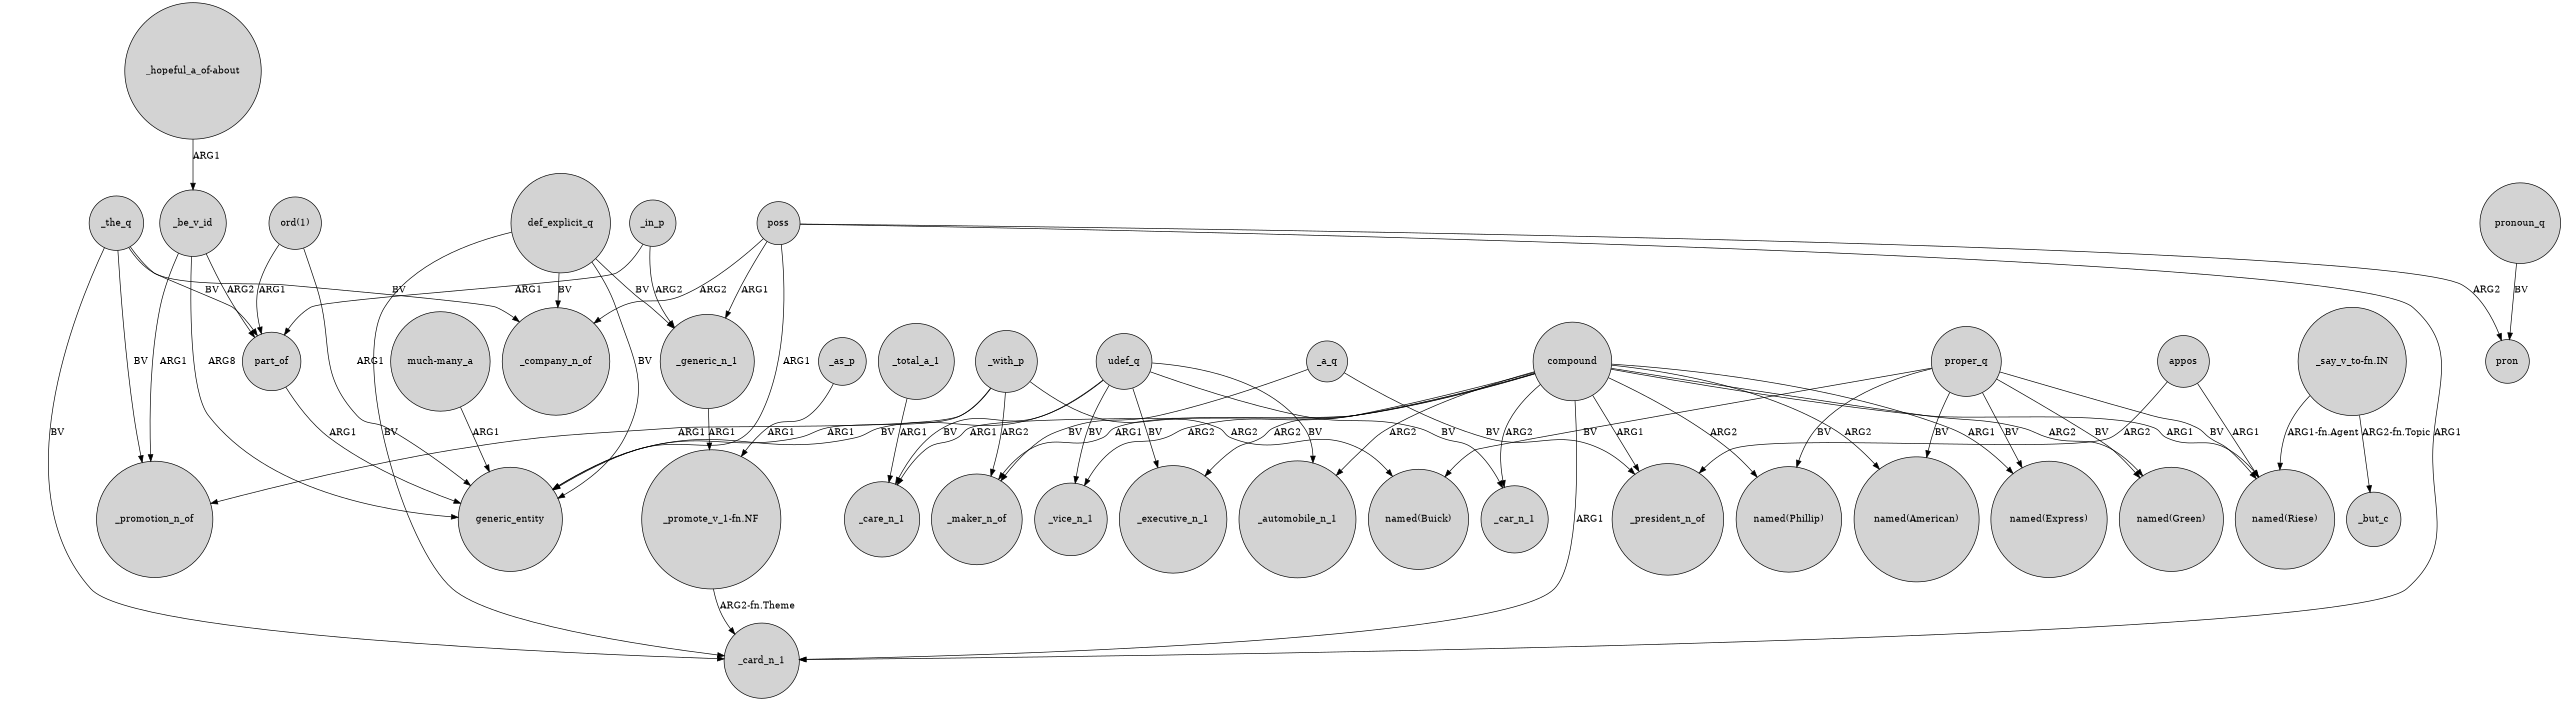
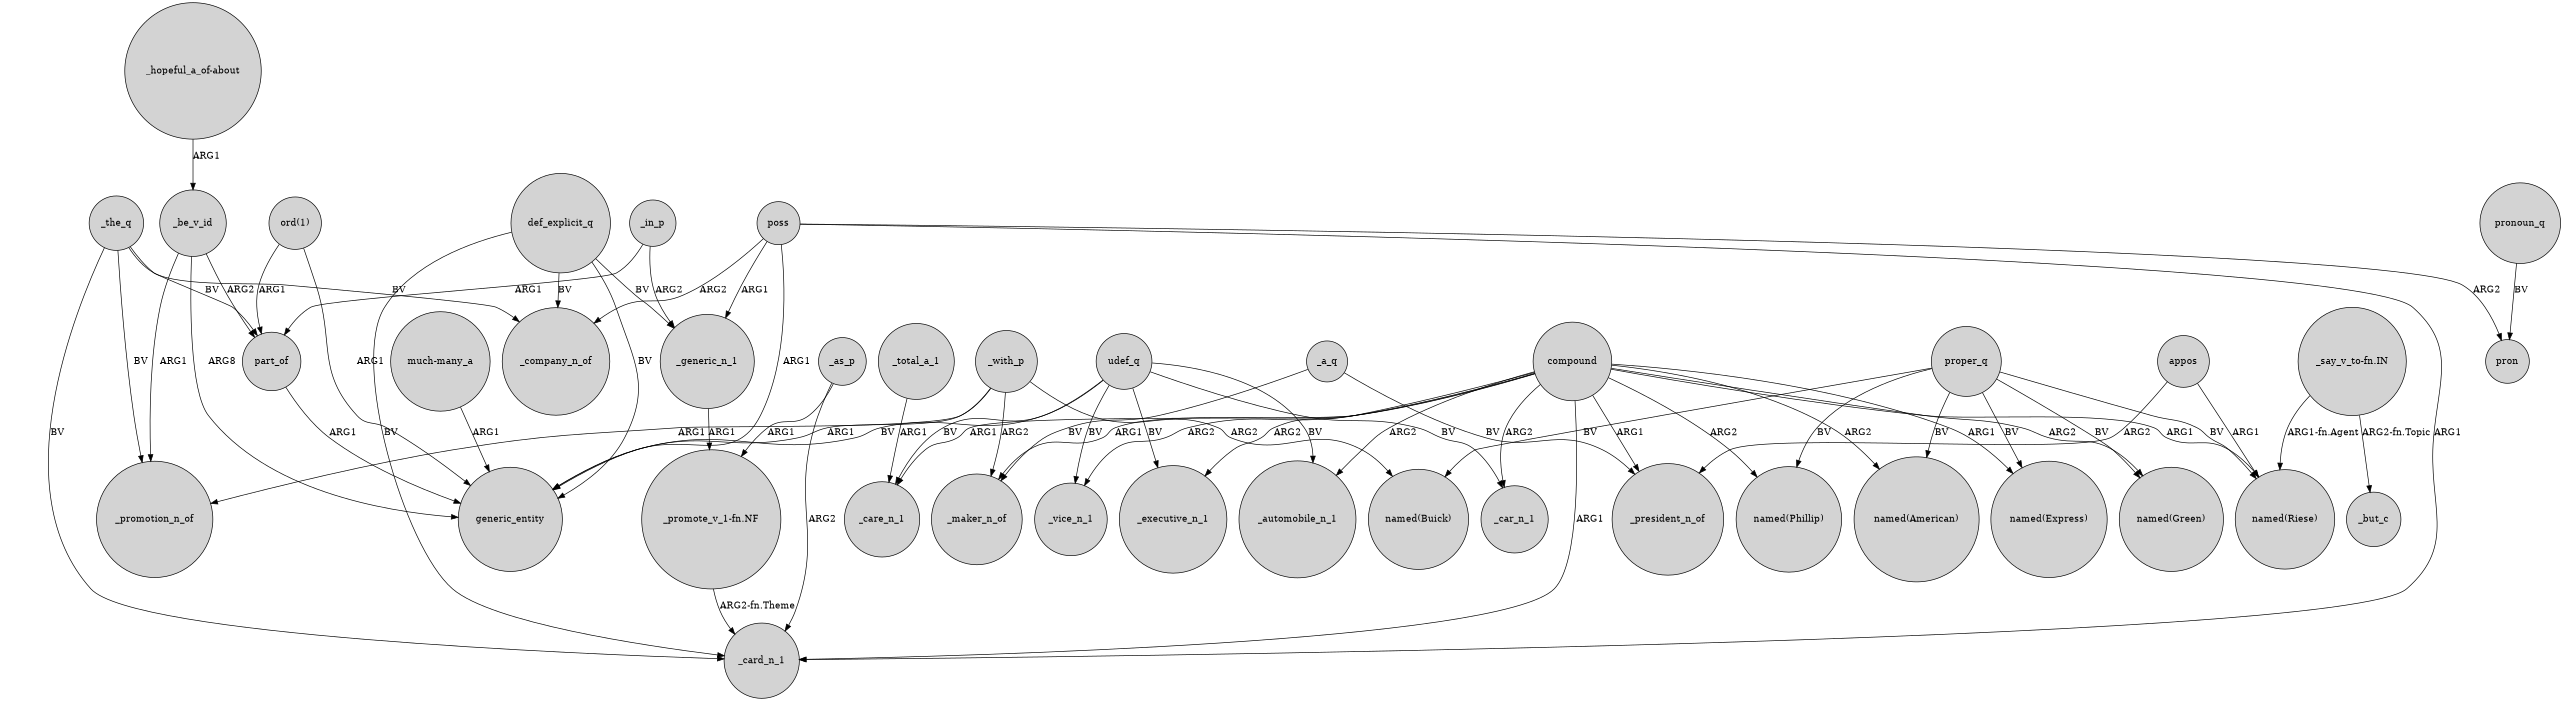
none -> (806, 503)
